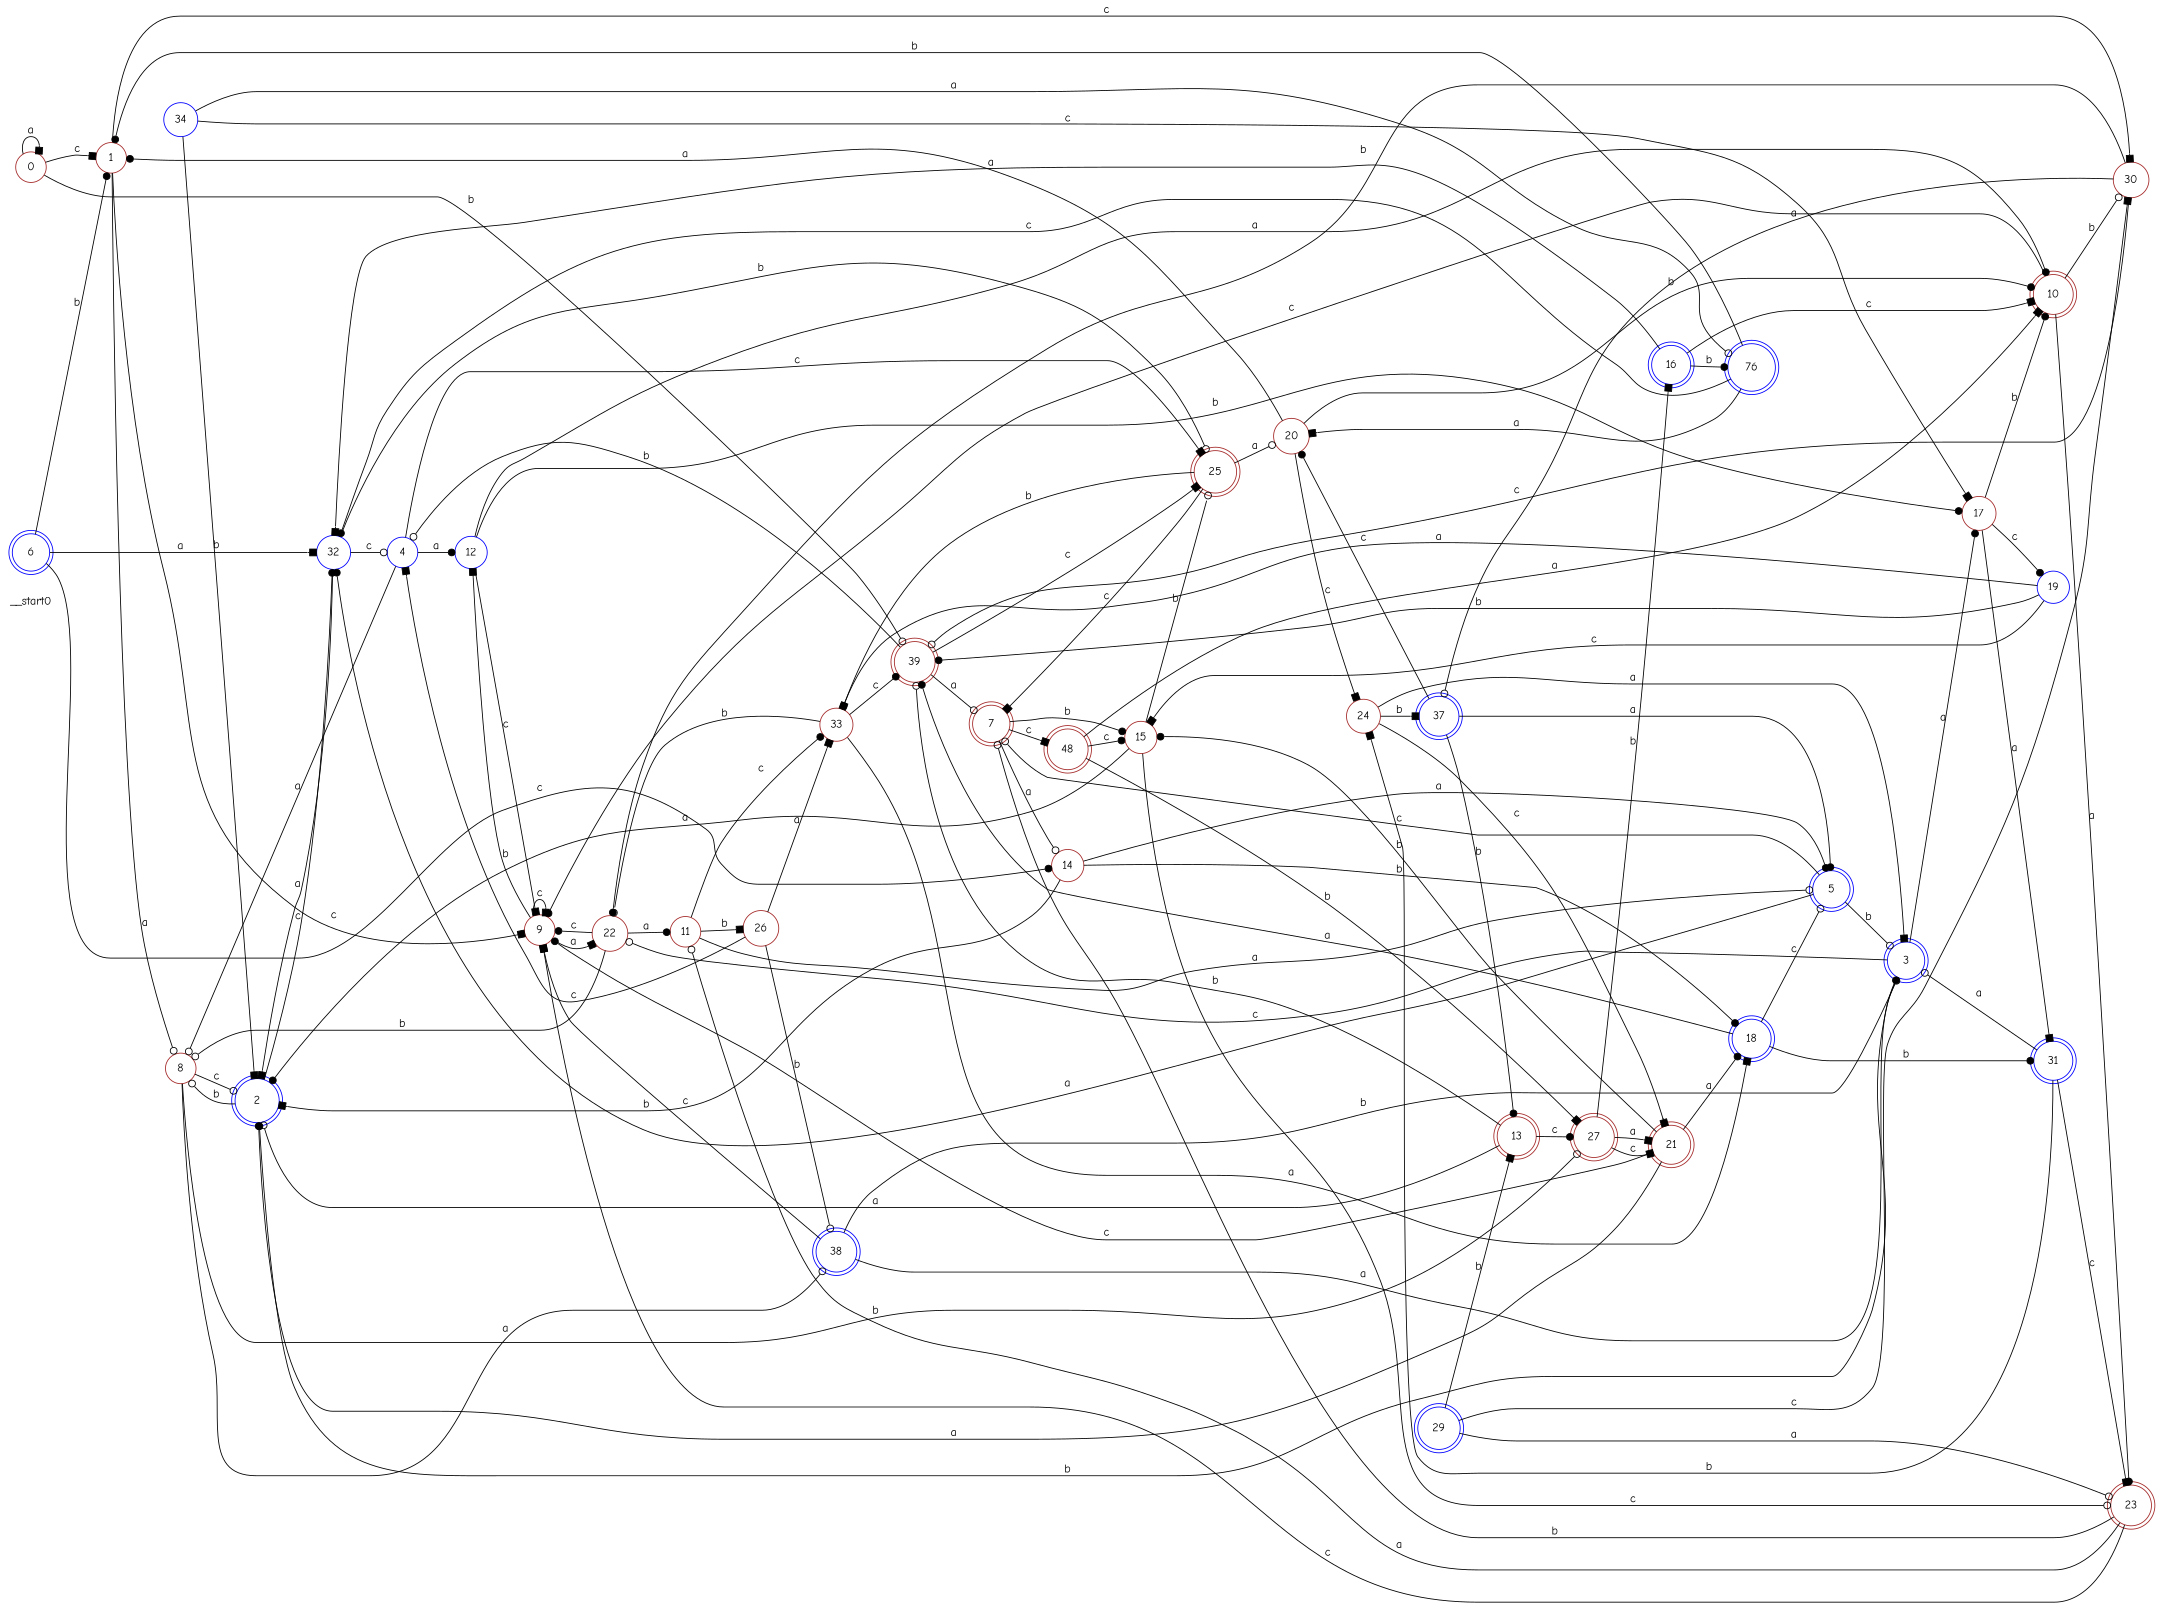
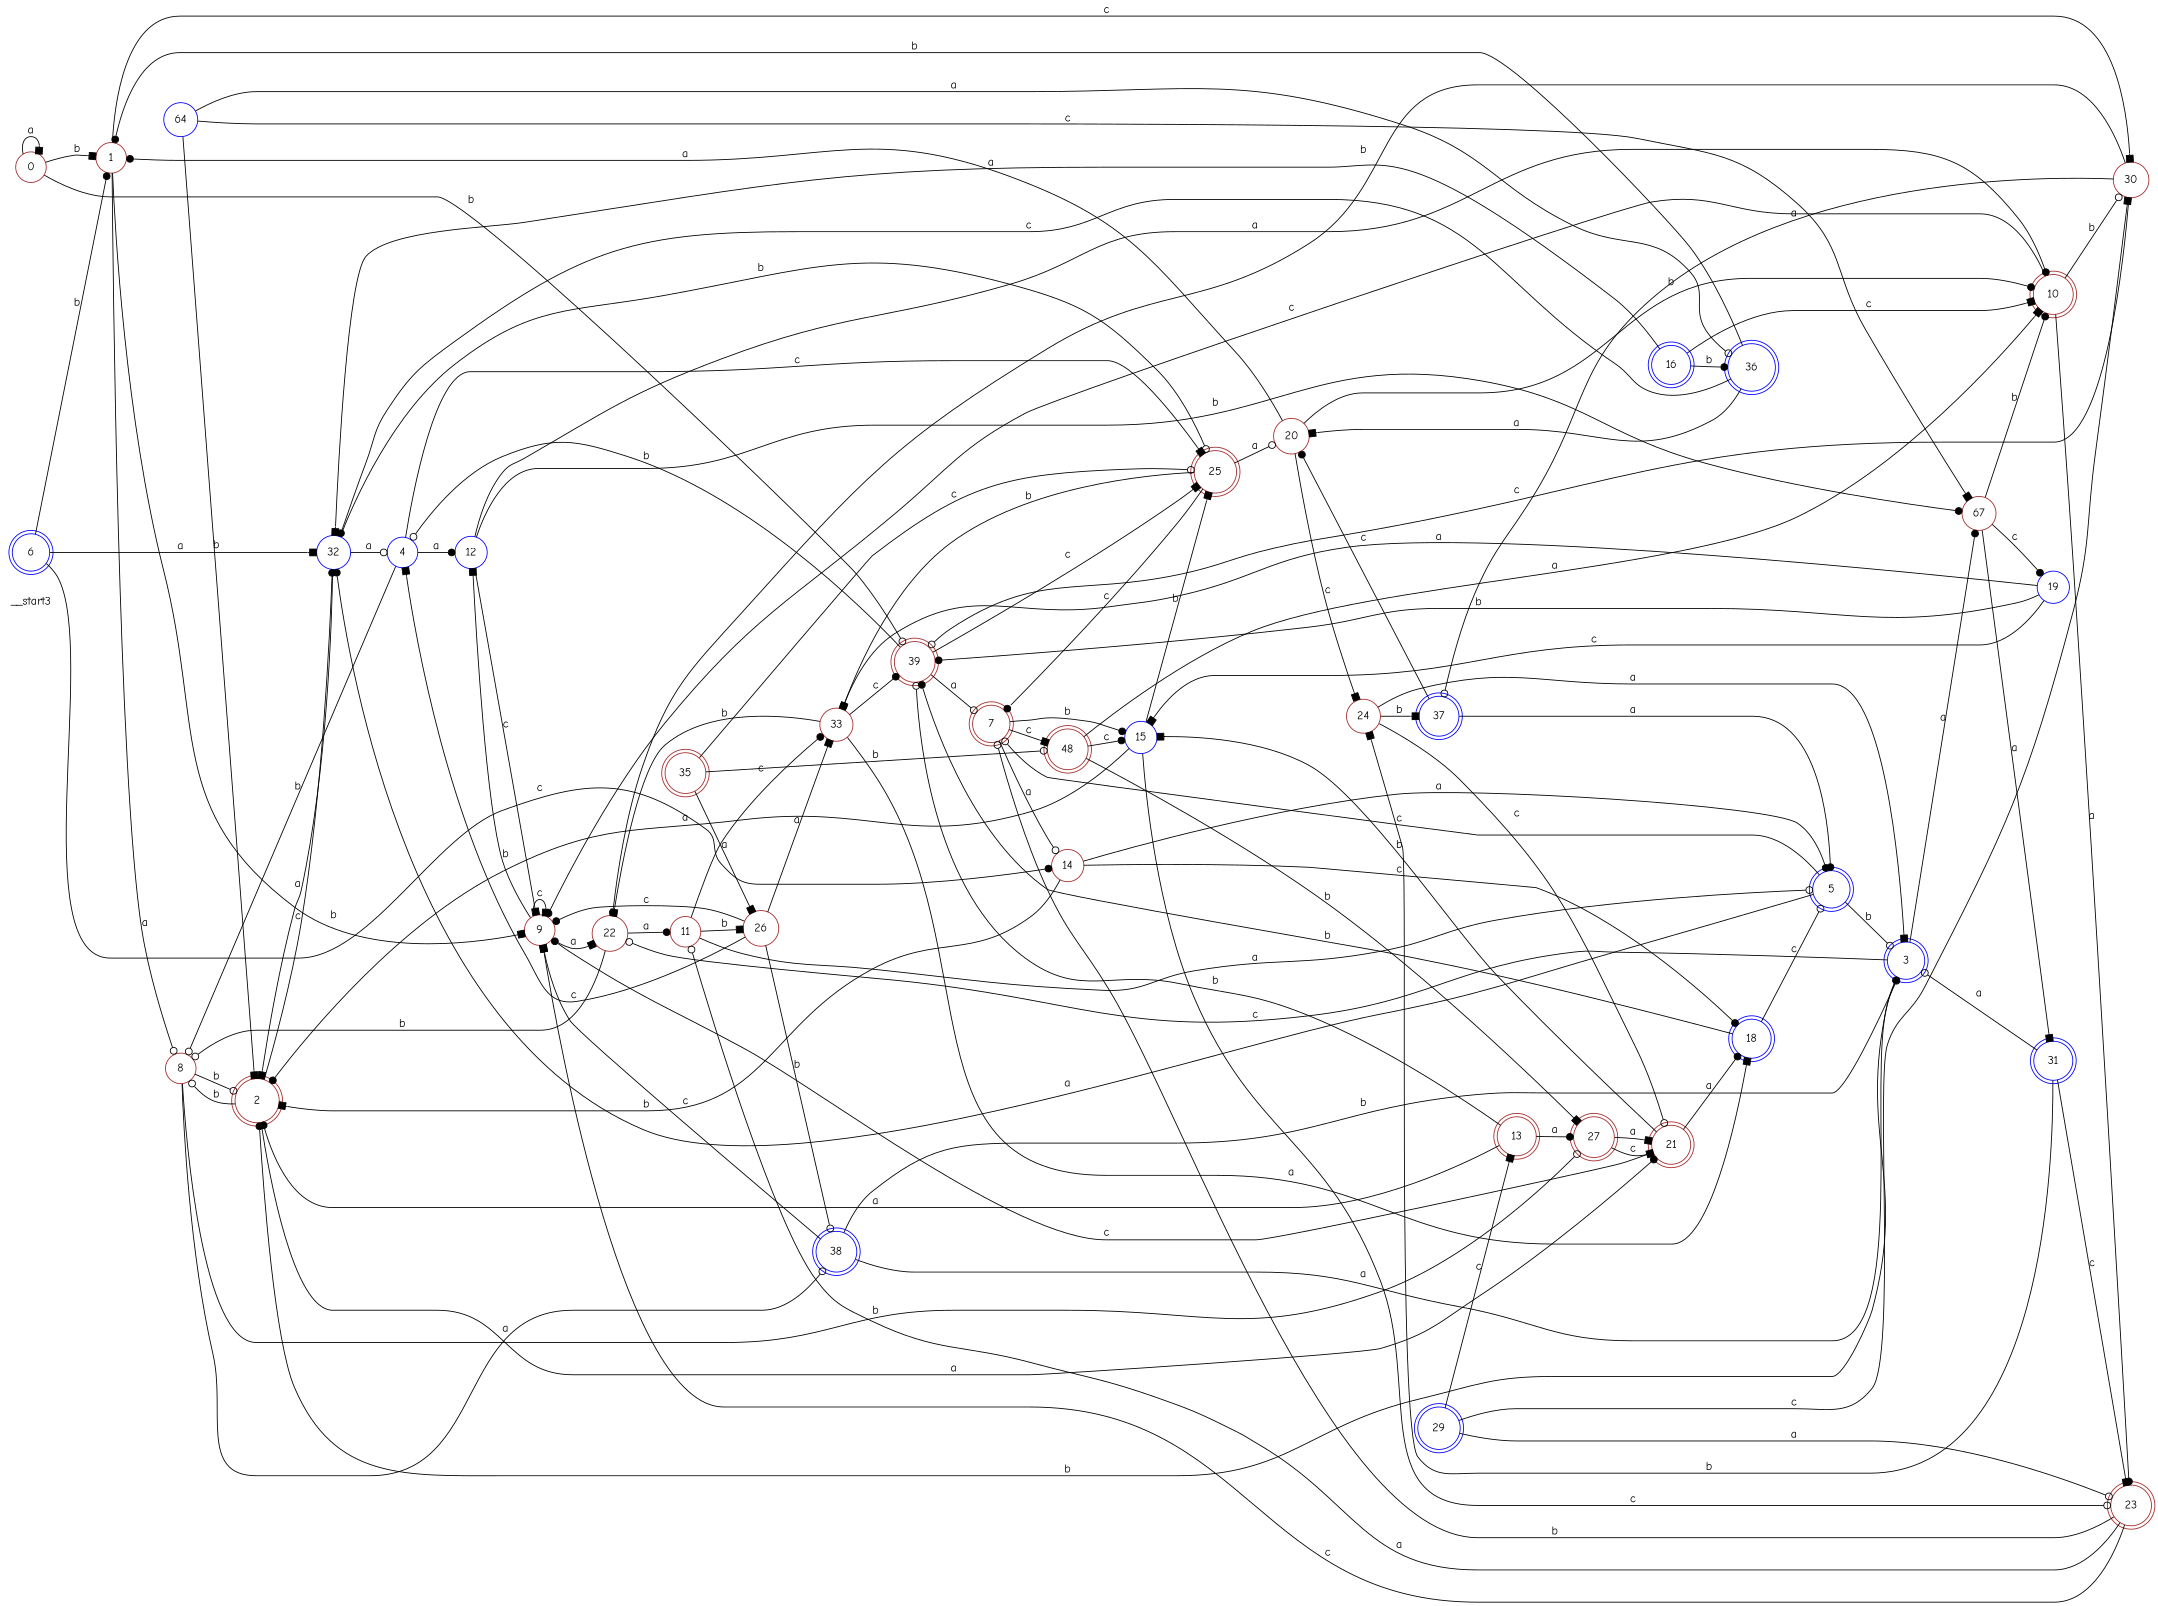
(181, 120) -> (181, 120)
(77, 149) -> (77, 149)
(1752, 367) -> (1752, 367)
(1979, 513) -> (1979, 513)
(369, 546) -> (369, 546)
(1110, 600) -> (1110, 600)
(31, 602) -> (31, 602)
(1176, 611) -> (1176, 611)
(1141, 737) -> (1141, 737)
(662, 749) -> (662, 749)
(1636, 755) -> none
none -> (685, 773)
(298, 786) -> (298, 786)
(1399, 869) -> (1399, 869)
(1549, 885) -> (1549, 885)
(1431, 895) -> (1431, 895)
(1486, 912) -> none
(334, 915) -> (334, 915)
(577, 932) -> (652, 906)
(1328, 936) -> (1328, 936)
(1897, 1061) -> none
(216, 1076) -> (216, 1076)
(257, 1101) -> (257, 1101)
(1555, 1130) -> (1555, 1130)
(866, 1208) -> (866, 1208)
(1479, 1267) -> (1479, 1267)
(888, 1439) -> (909, 1375)
